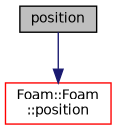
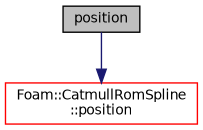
(58, 103) -> (101, 103)
